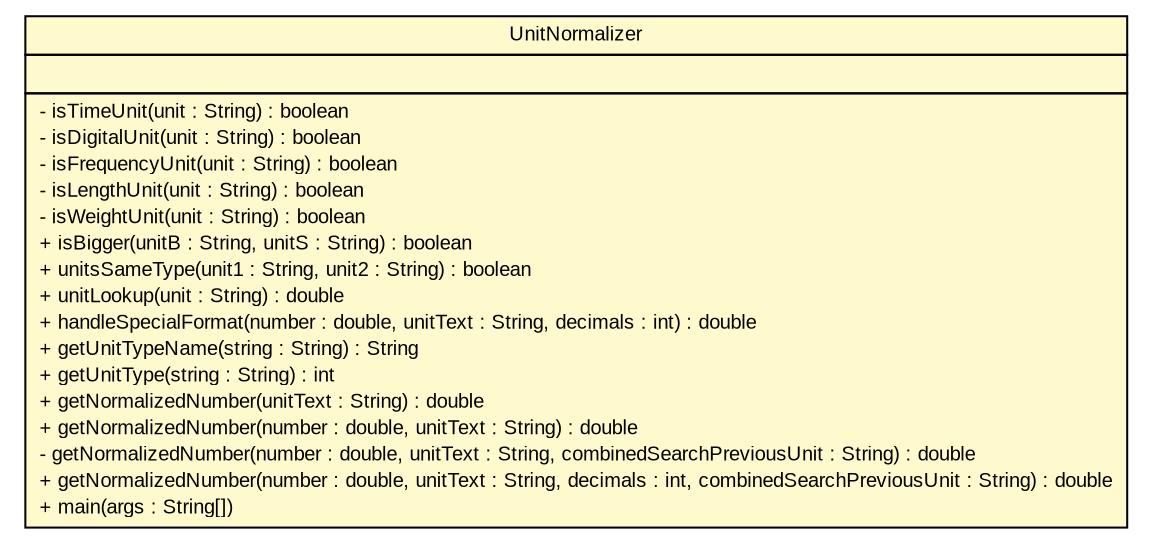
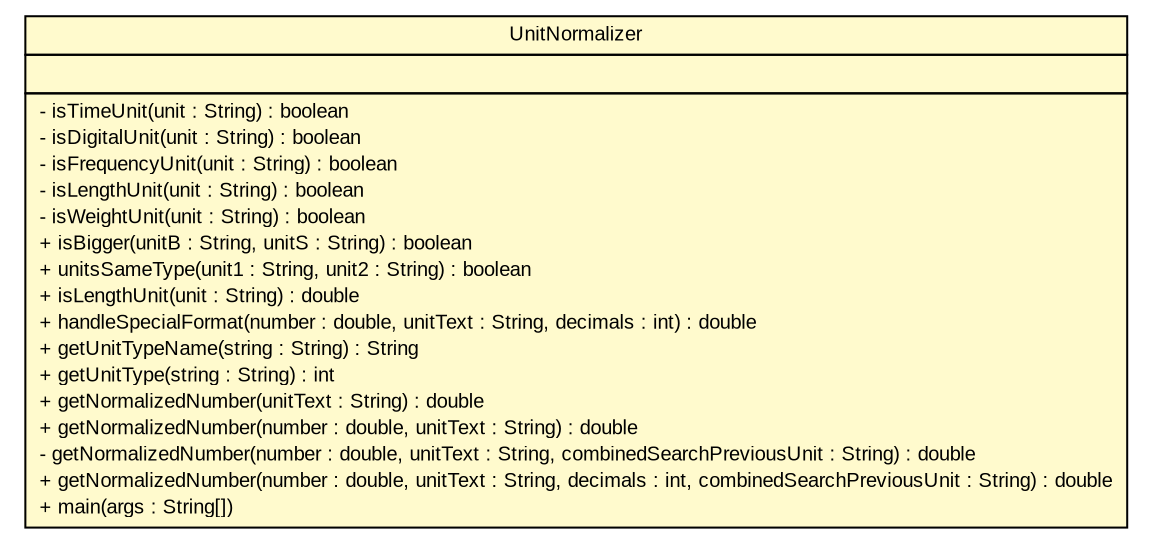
(193, 296) -> (200, 296)
